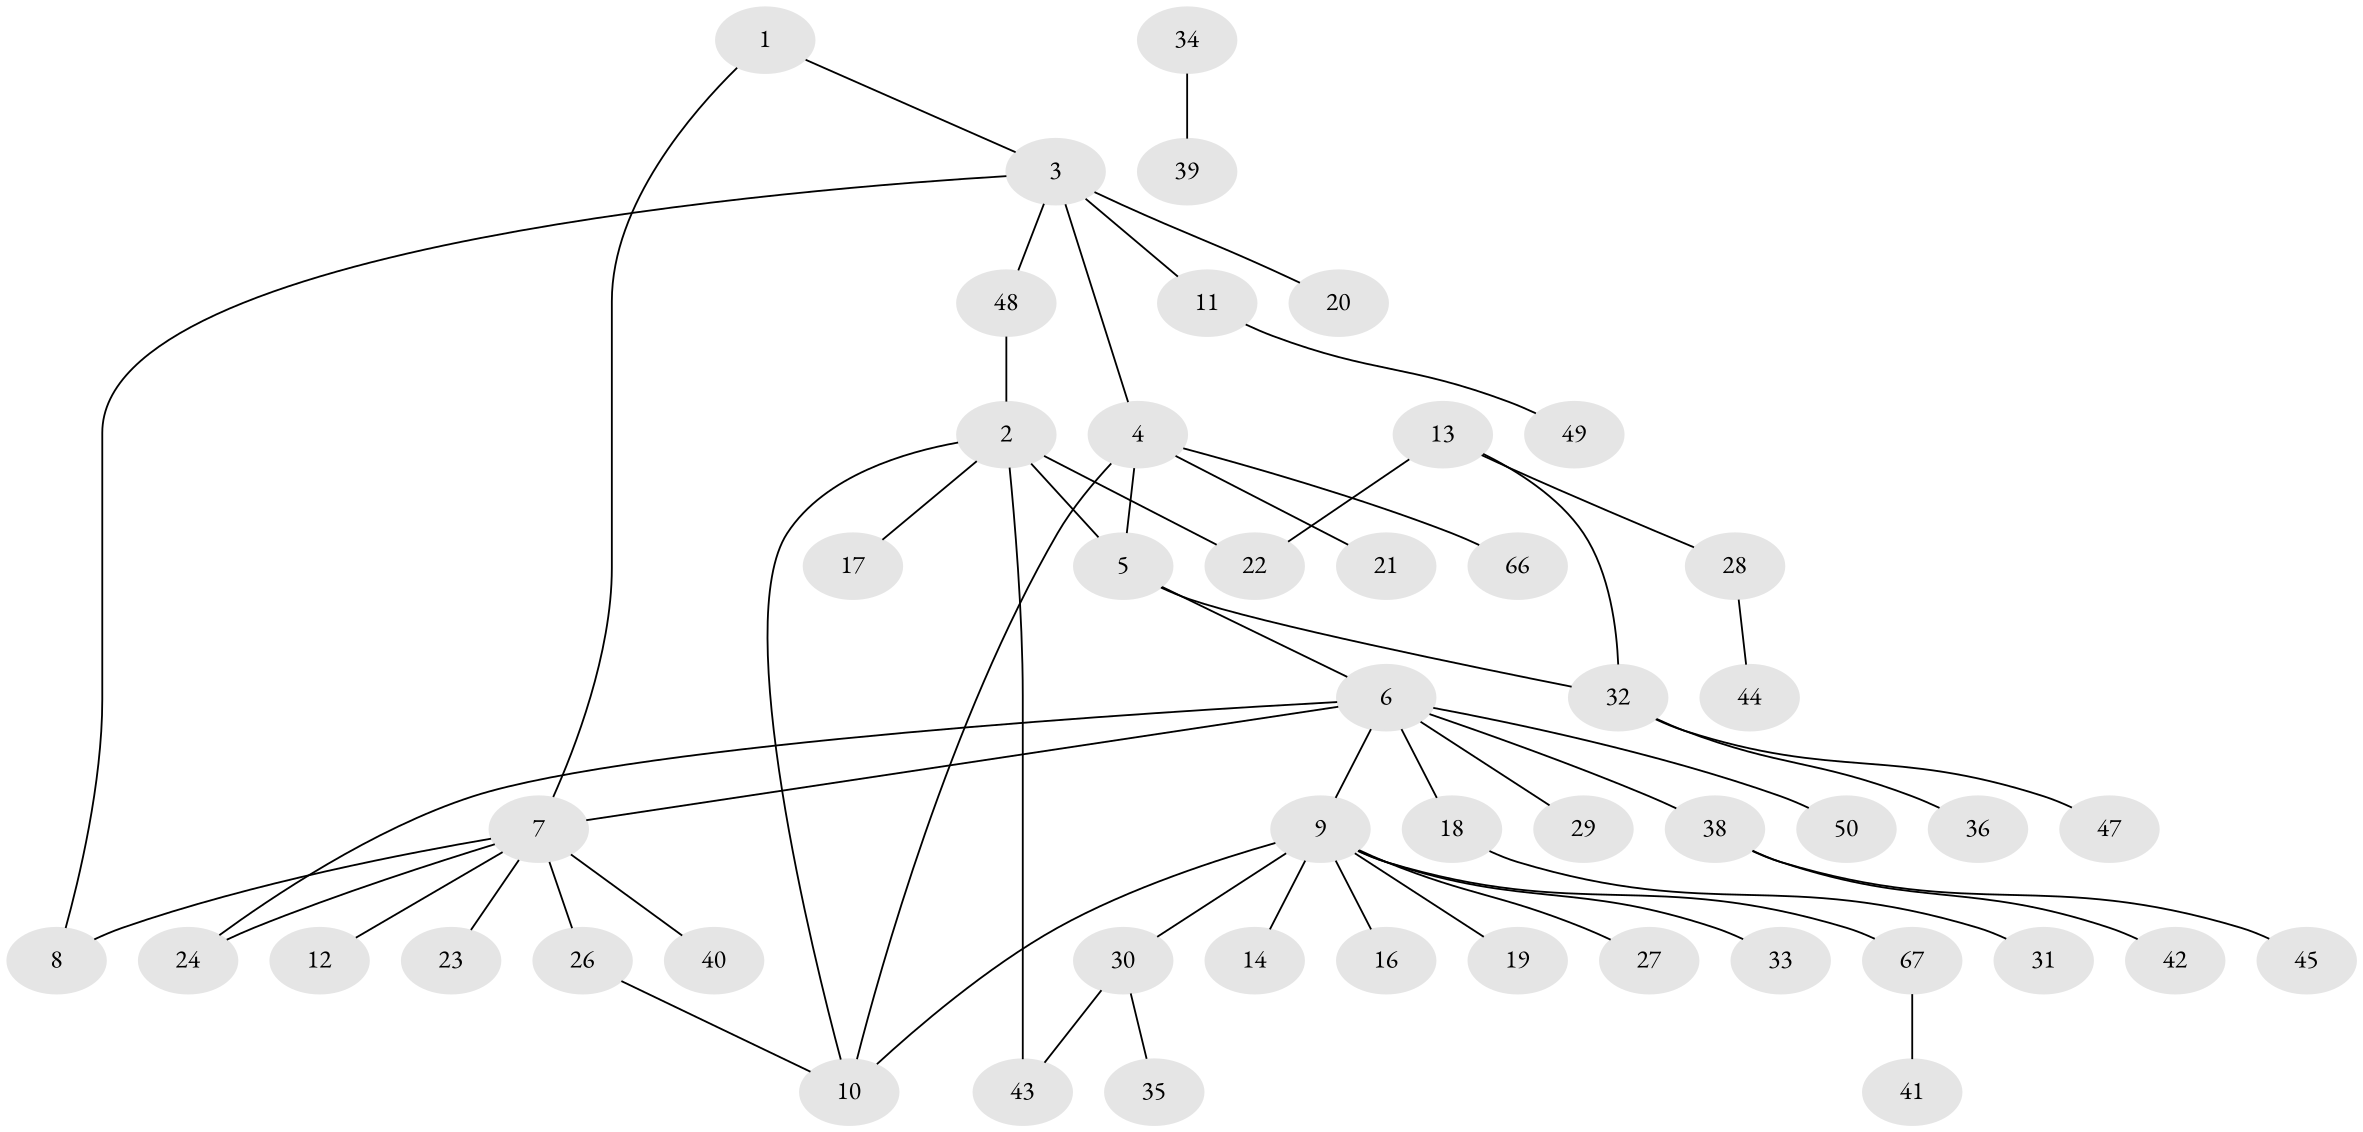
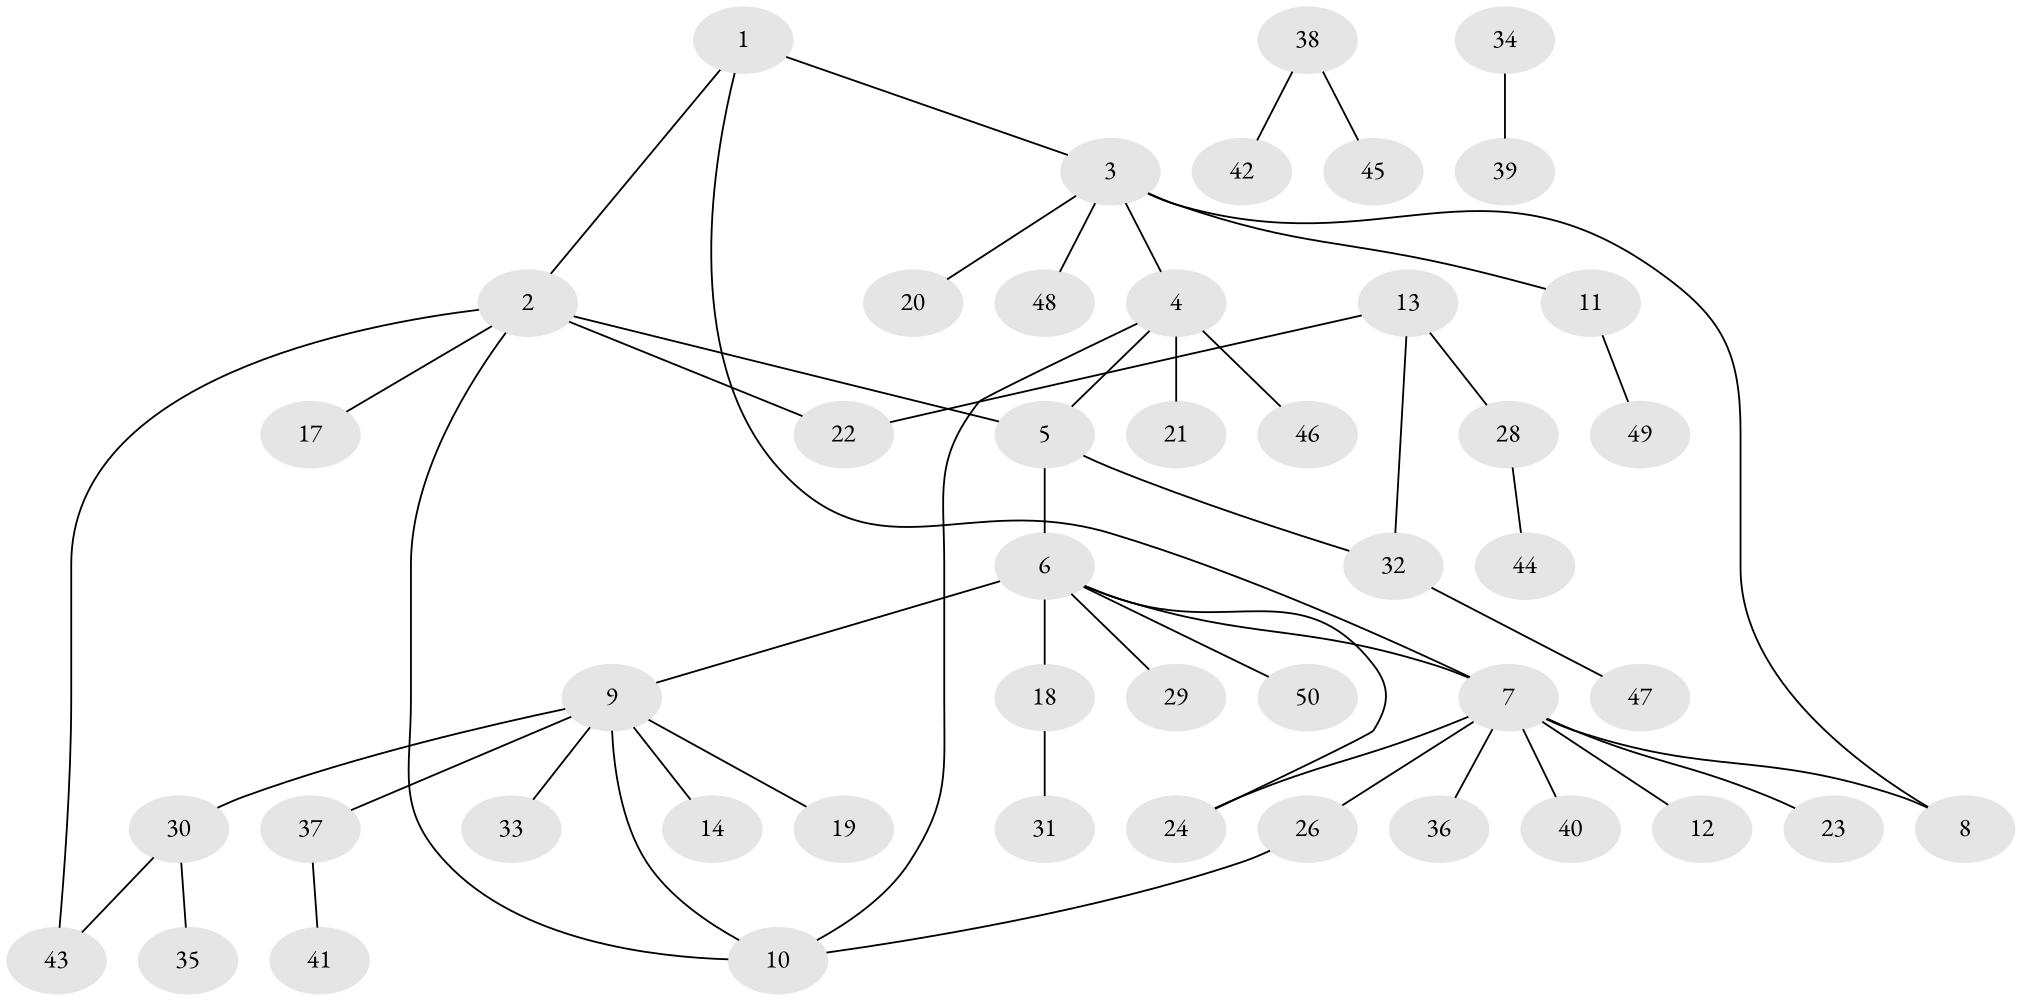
(1006, 369) -> (635, 172)
(1518, 566) -> (1308, 435)
(1554, 759) -> none
(1841, 774) -> (1474, 764)
(1386, 961) -> none
(1649, 961) -> none
(1912, 961) -> (310, 829)
